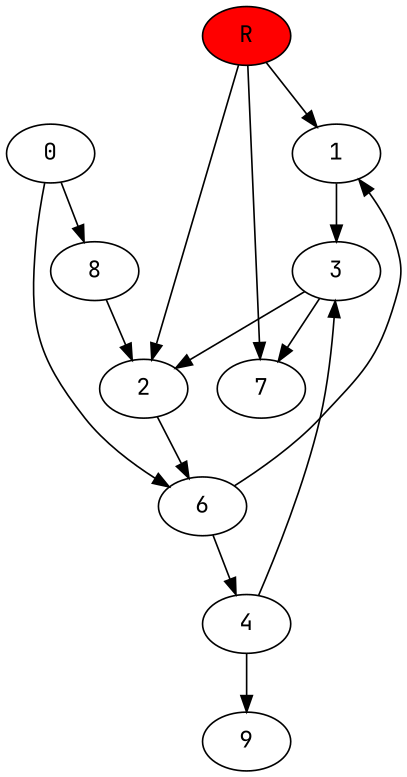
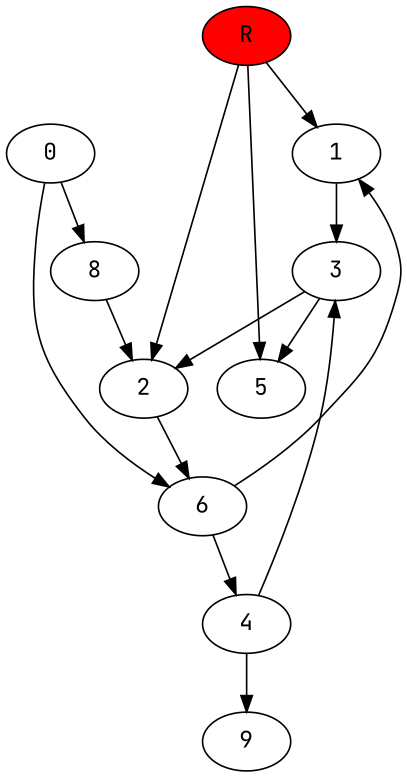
(261, 389) -> (261, 389)
